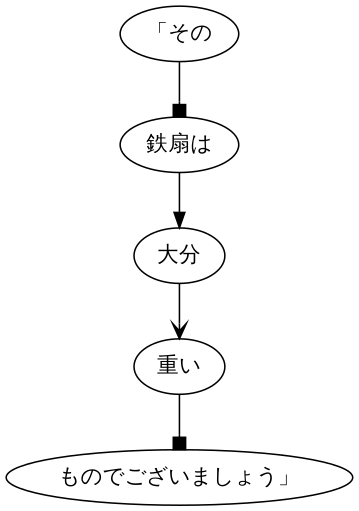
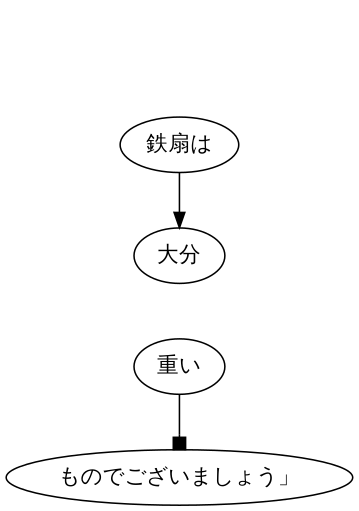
(179, 34) -> none
(179, 304) -> none
